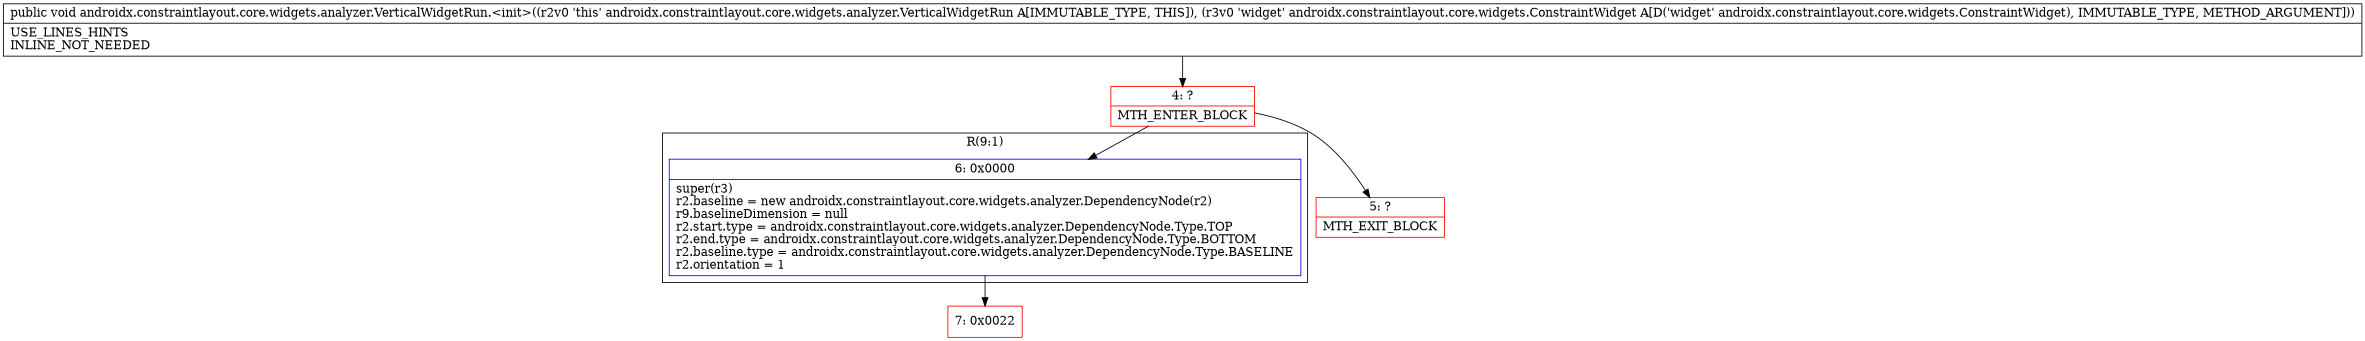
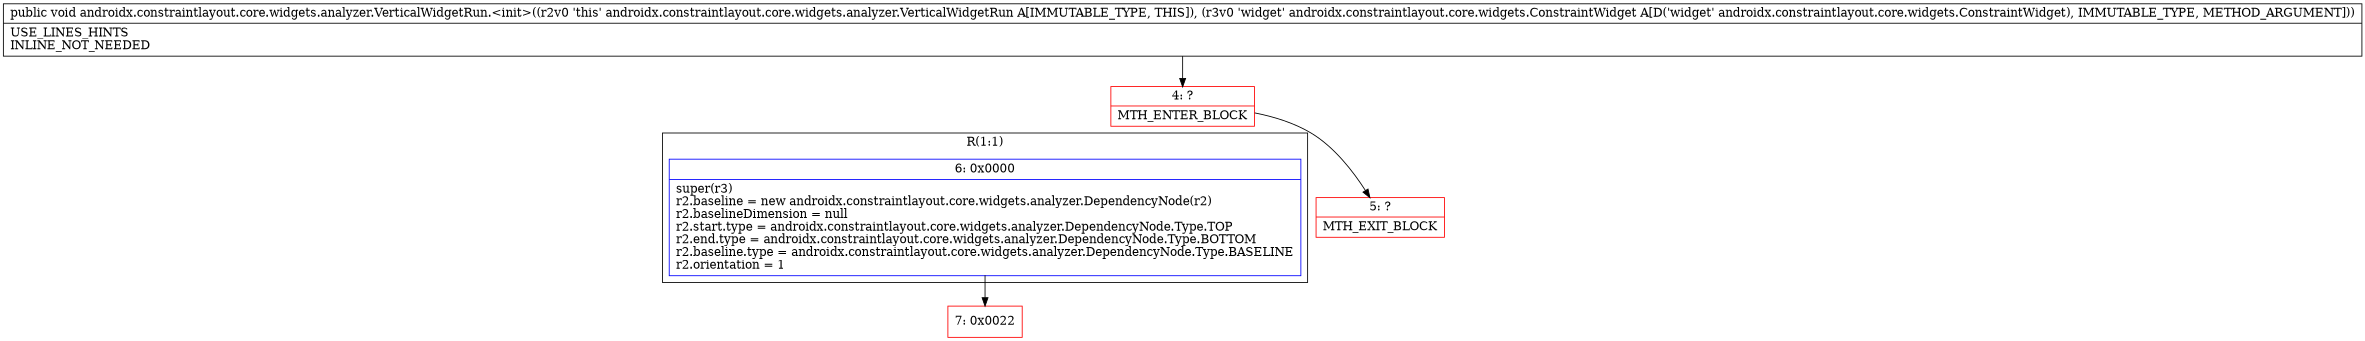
(1122, 141) -> none
(985, 143) -> (985, 143)
(762, 214) -> (762, 214)
